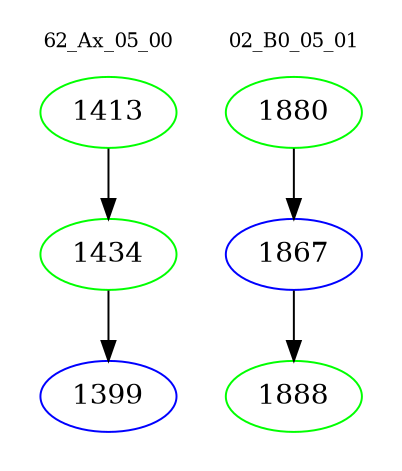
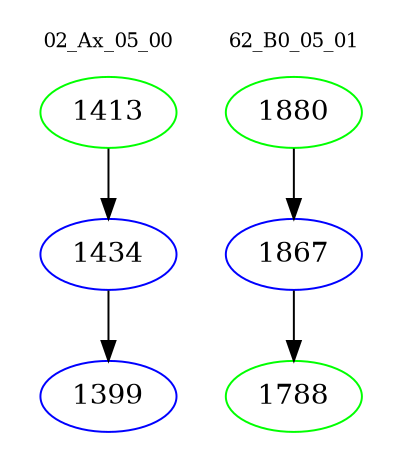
(108, 42) -> (108, 42)
(294, 42) -> (294, 42)
(108, 254) -> (108, 254)
(294, 396) -> (294, 396)
